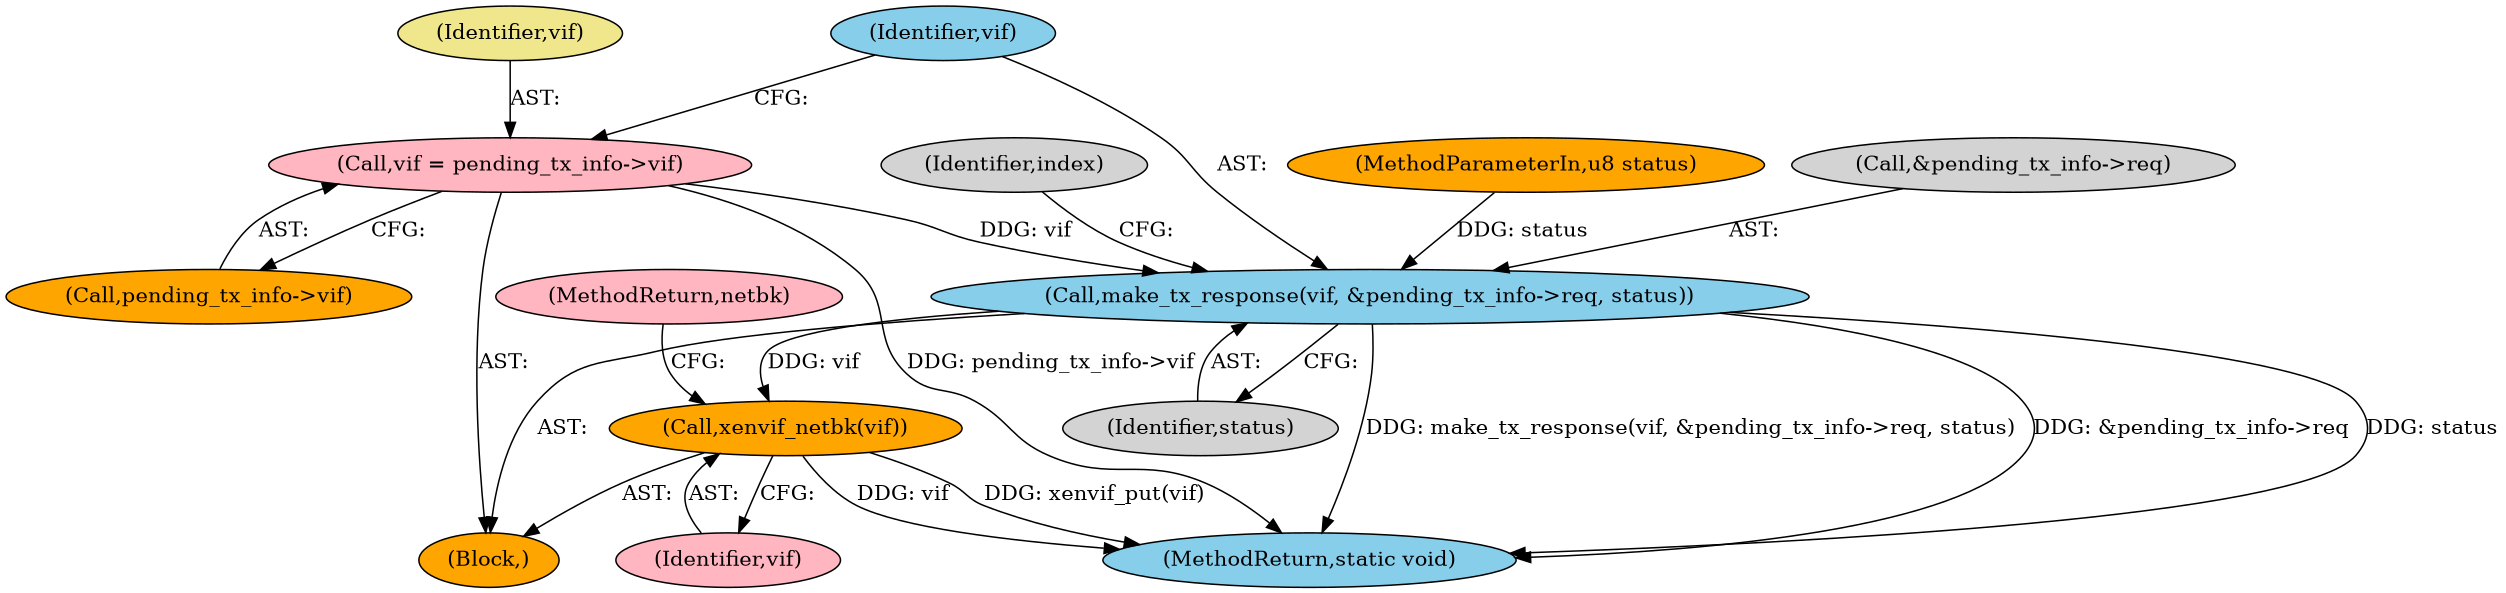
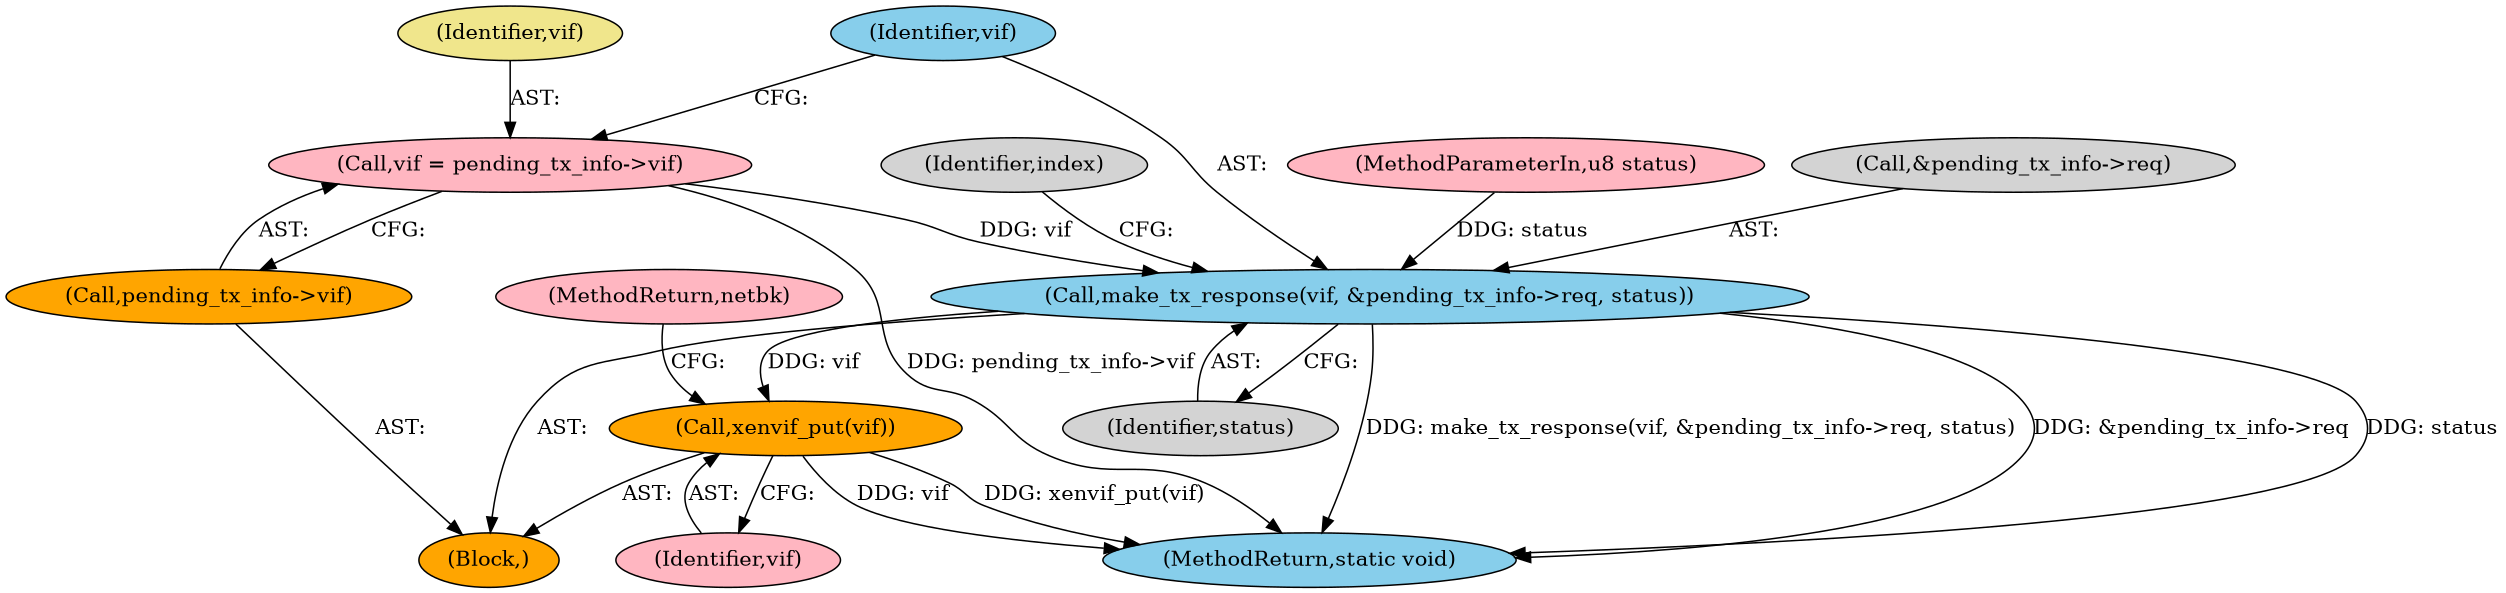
(1526, 165) -> (1526, 165)
(477, 354) -> (342, 425)
(786, 428) -> (786, 428)
